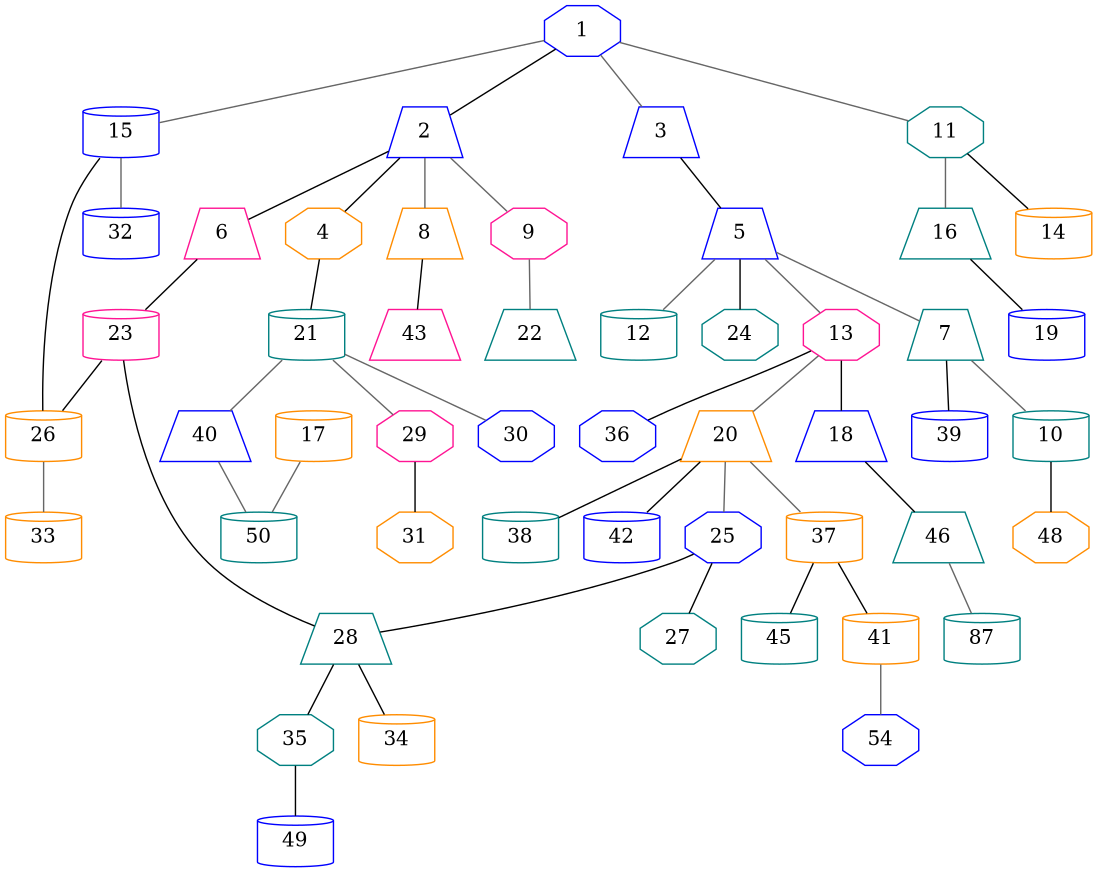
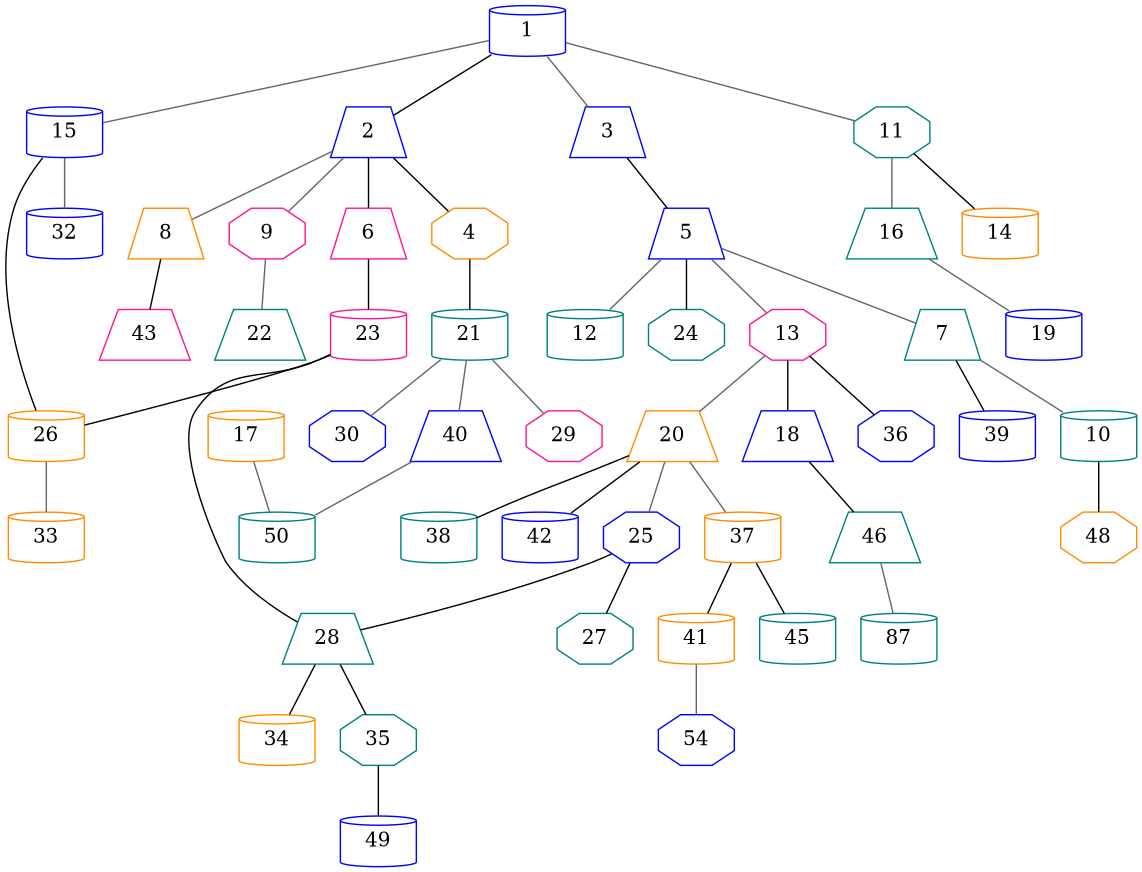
(582, 31) -> (527, 31)
(996, 285) -> (969, 285)
(415, 537) -> none
